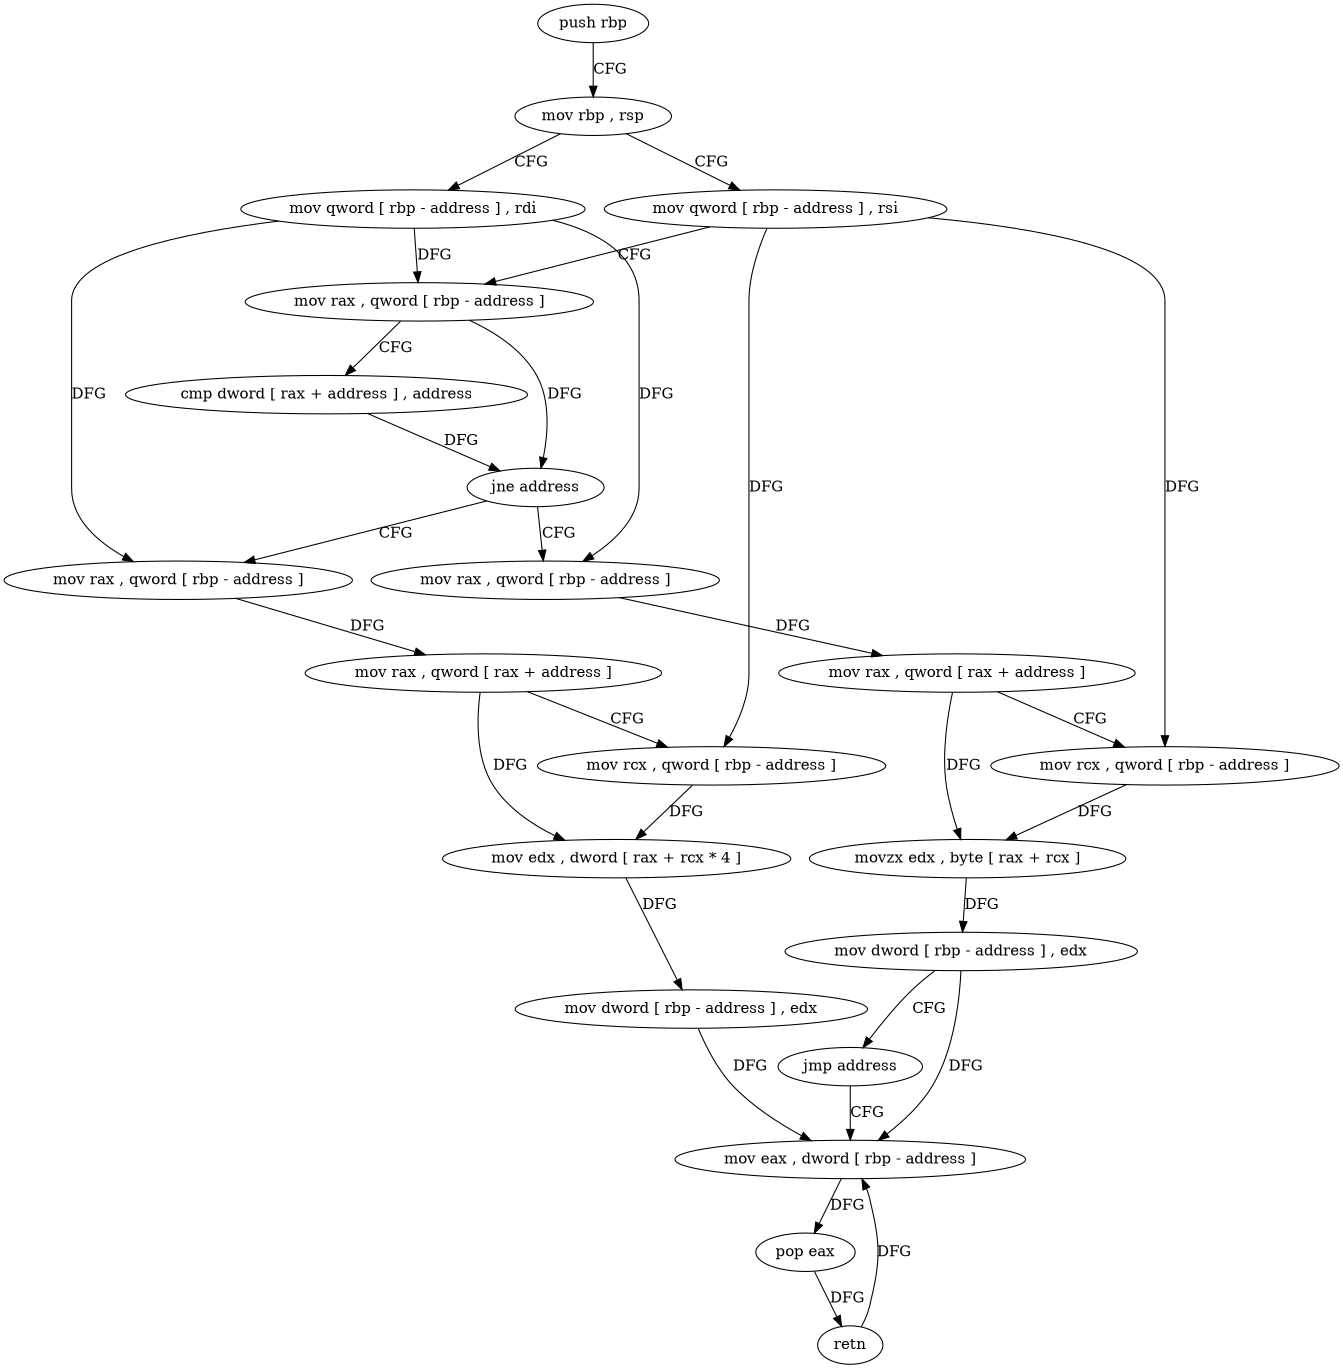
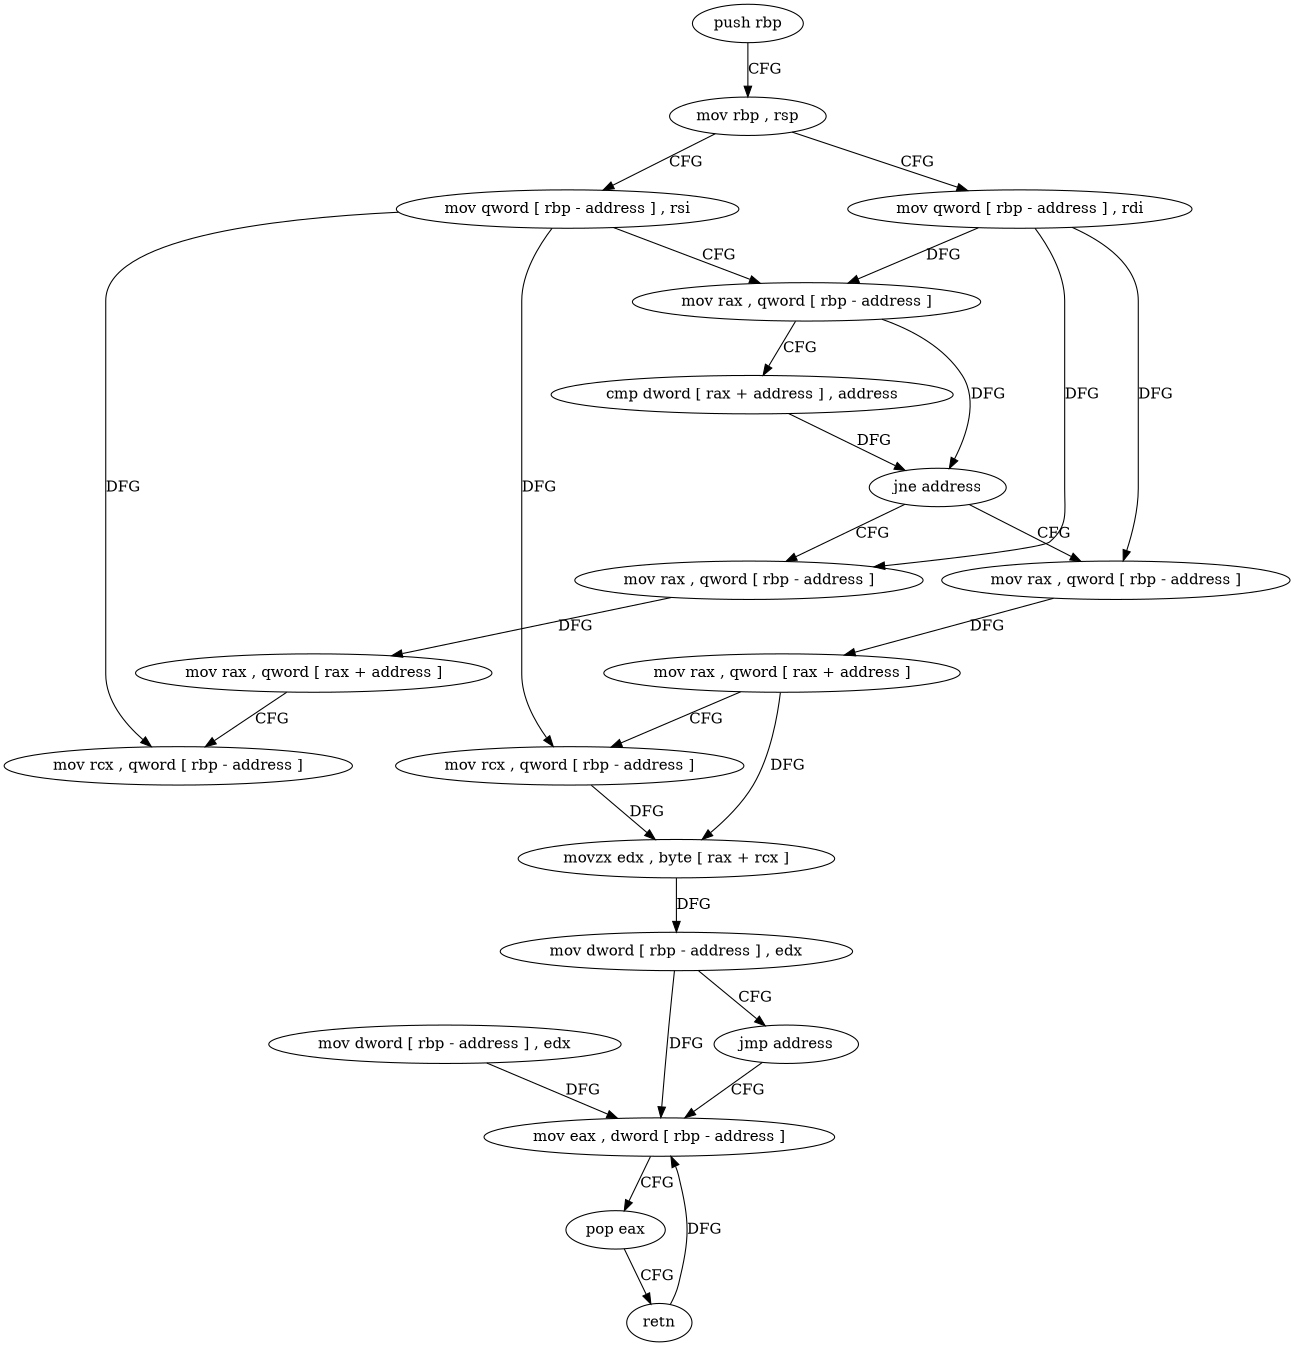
(617, 859) -> none
(848, 1206) -> (657, 1183)
(848, 1299) -> (657, 1276)
